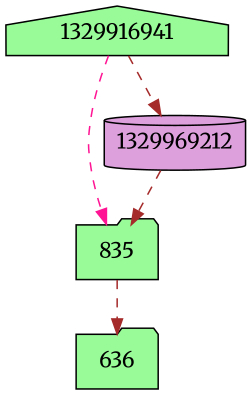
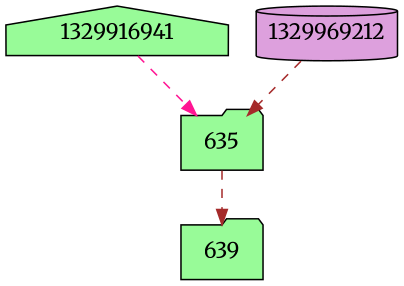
(141, 79) -> none
(117, 252) -> (222, 143)
(117, 362) -> (222, 252)
